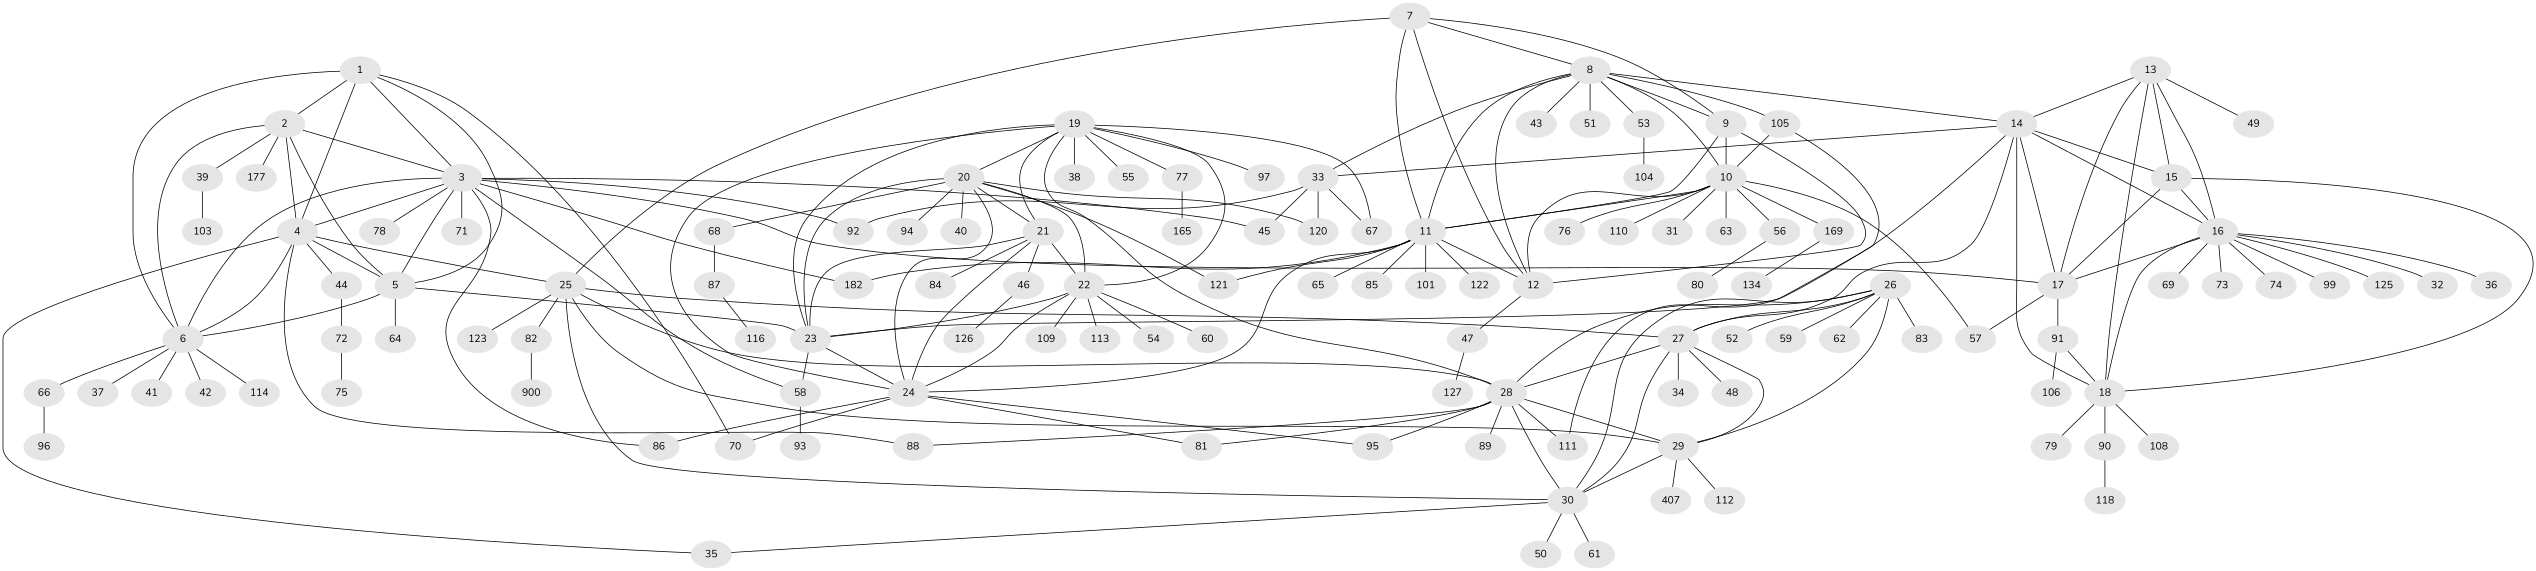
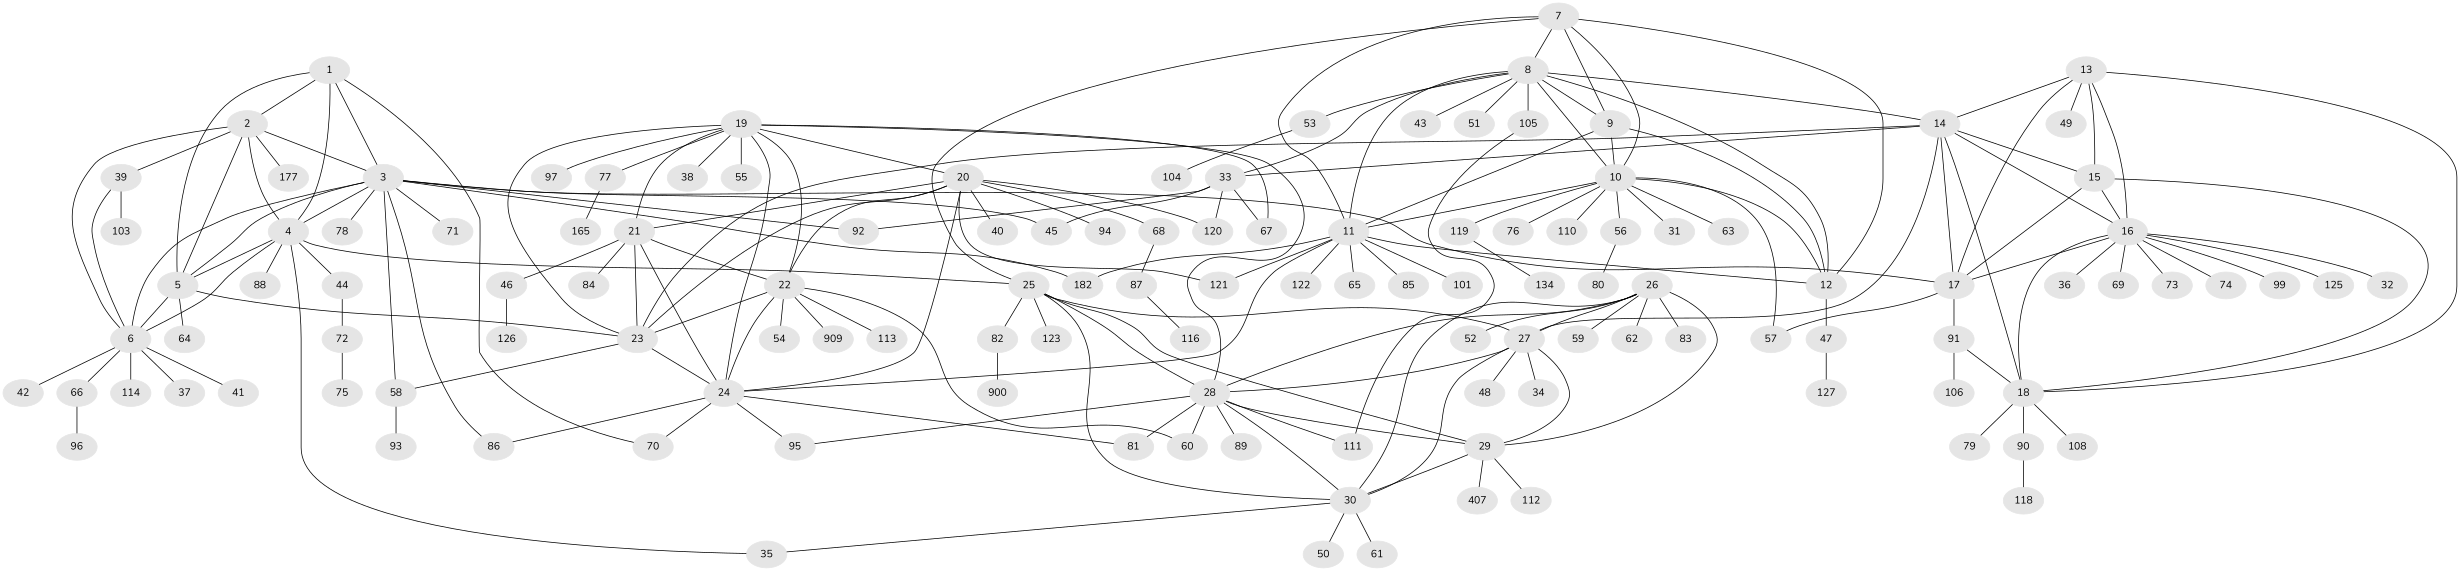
(149, 134) -> (97, 258)
(1753, 151) -> (1627, 88)
(1834, 232) -> (1459, 232)
(1046, 339) -> (833, 339)
(1185, 432) -> (1199, 420)
